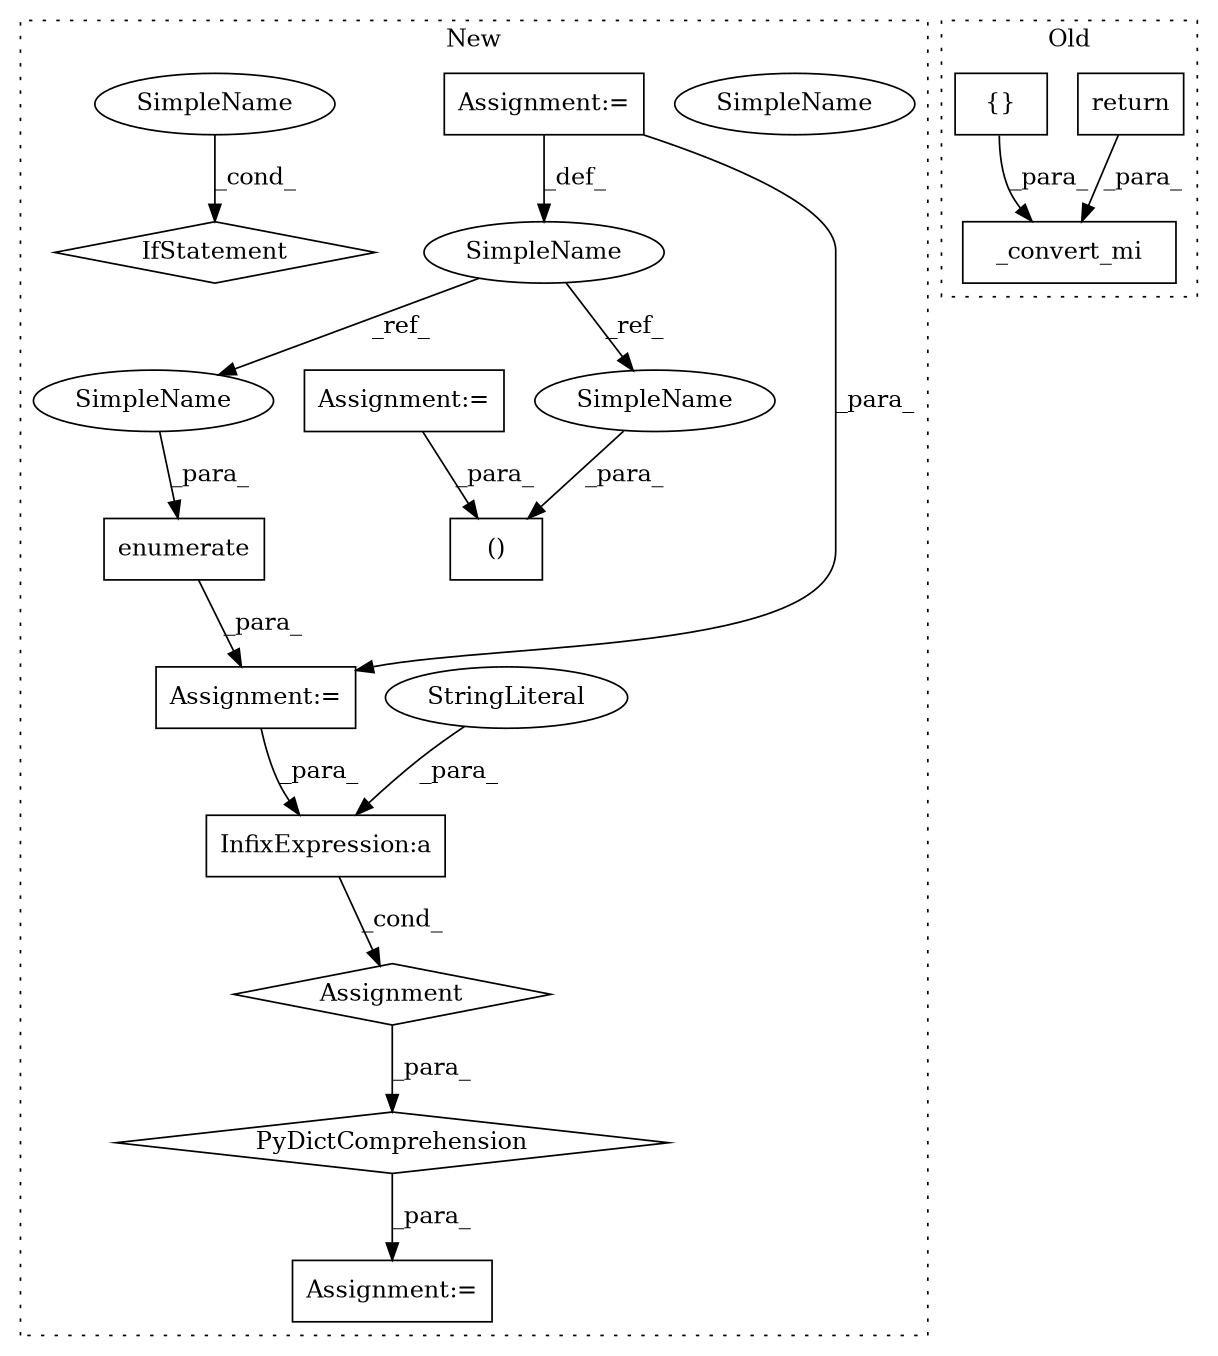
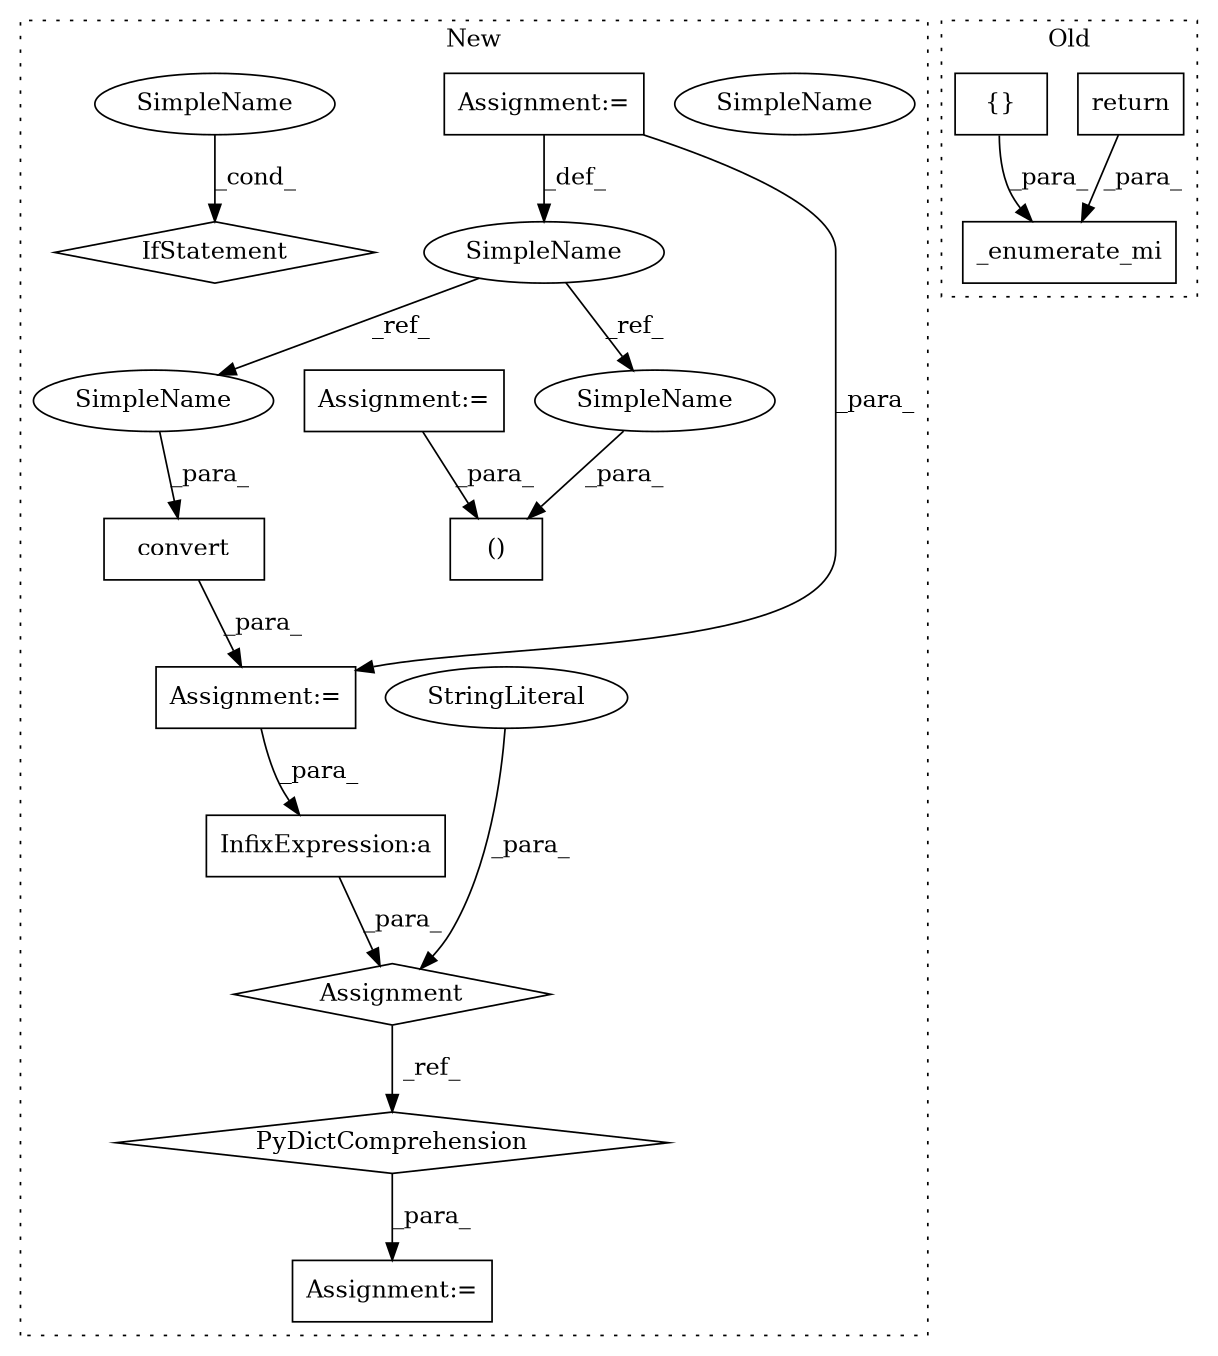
(1069, 252) -> (1069, 252)
(184, 549) -> (184, 549)
(415, 763) -> (485, 848)
(403, 920) -> (403, 920)
(432, 1069) -> (432, 1069)
